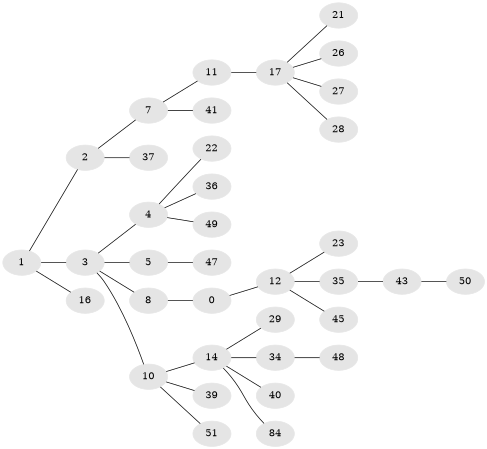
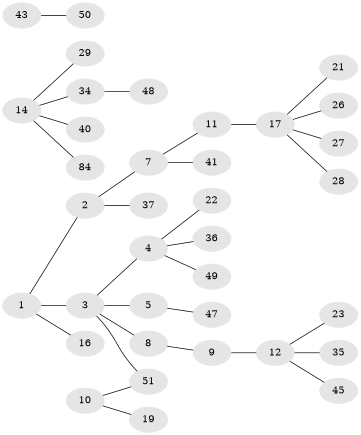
(371, 282) -> none
(212, 301) -> (212, 353)
(124, 317) -> (117, 344)
(180, 367) -> none
(212, 396) -> (149, 420)
